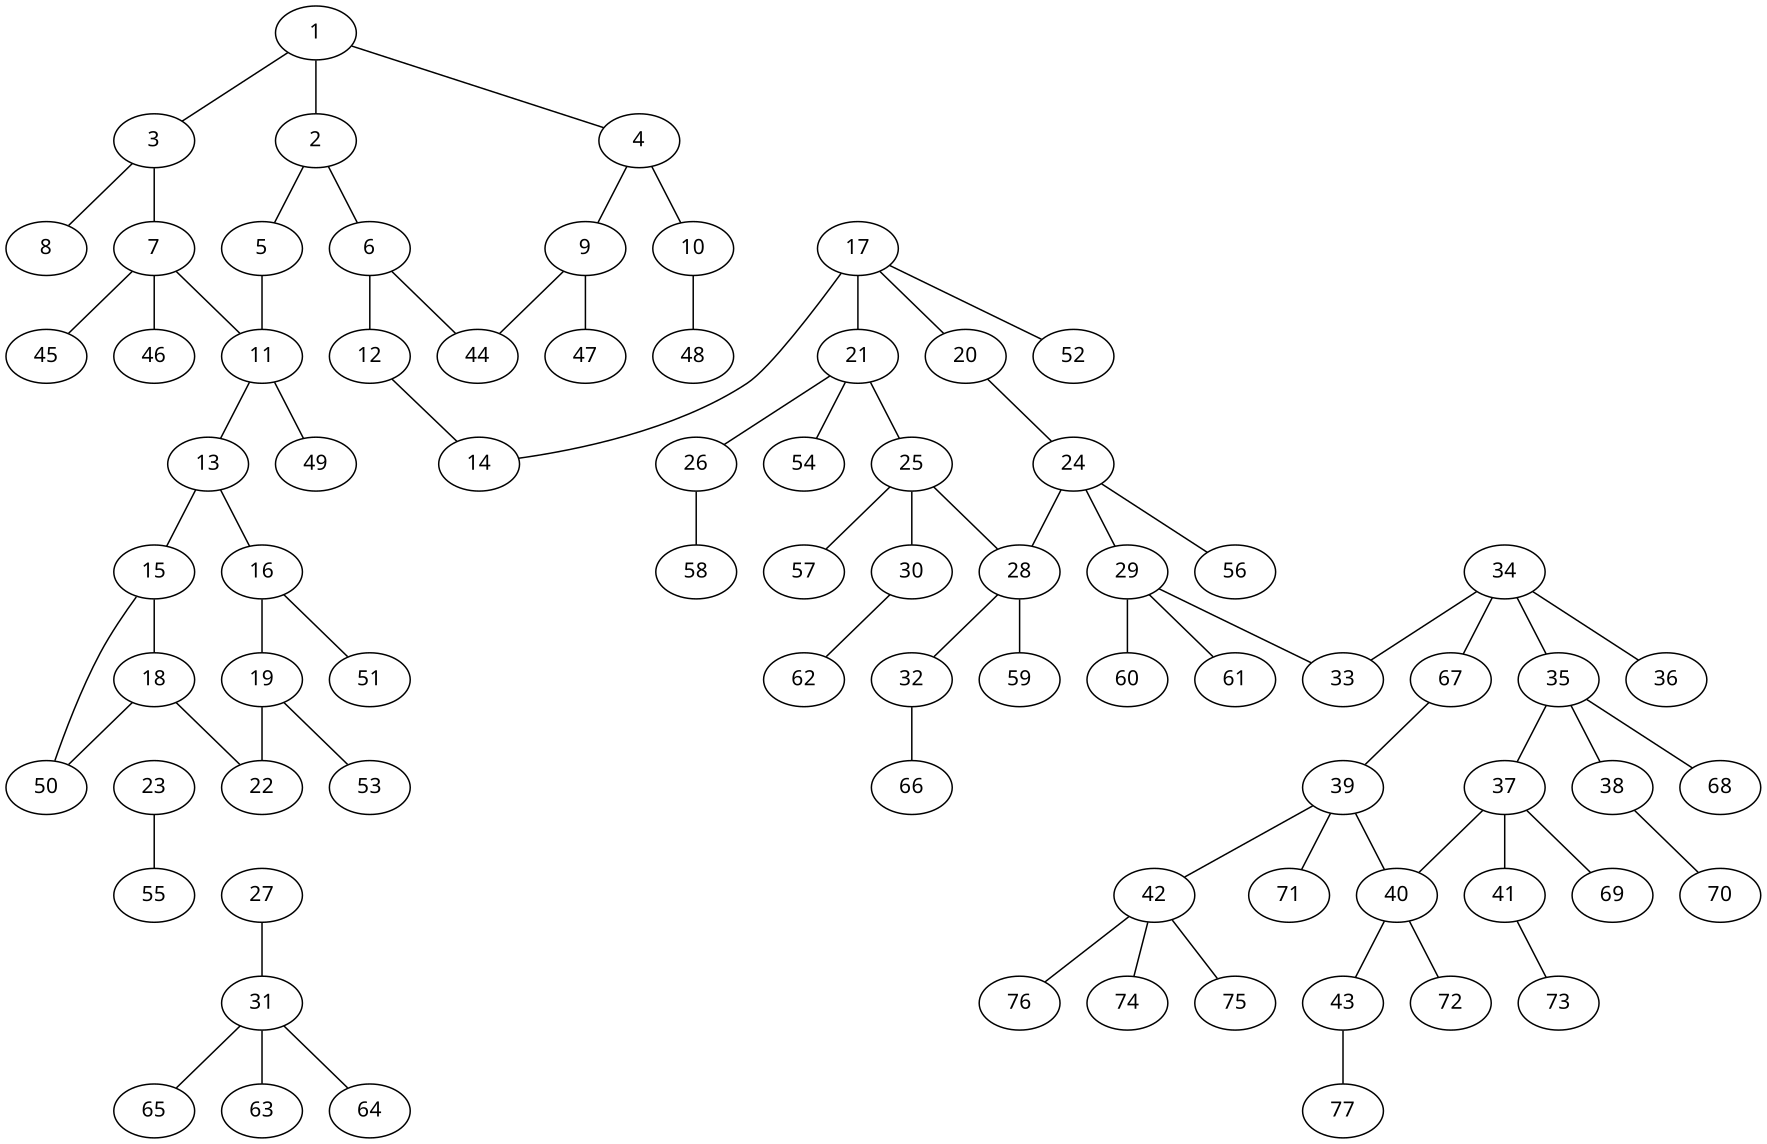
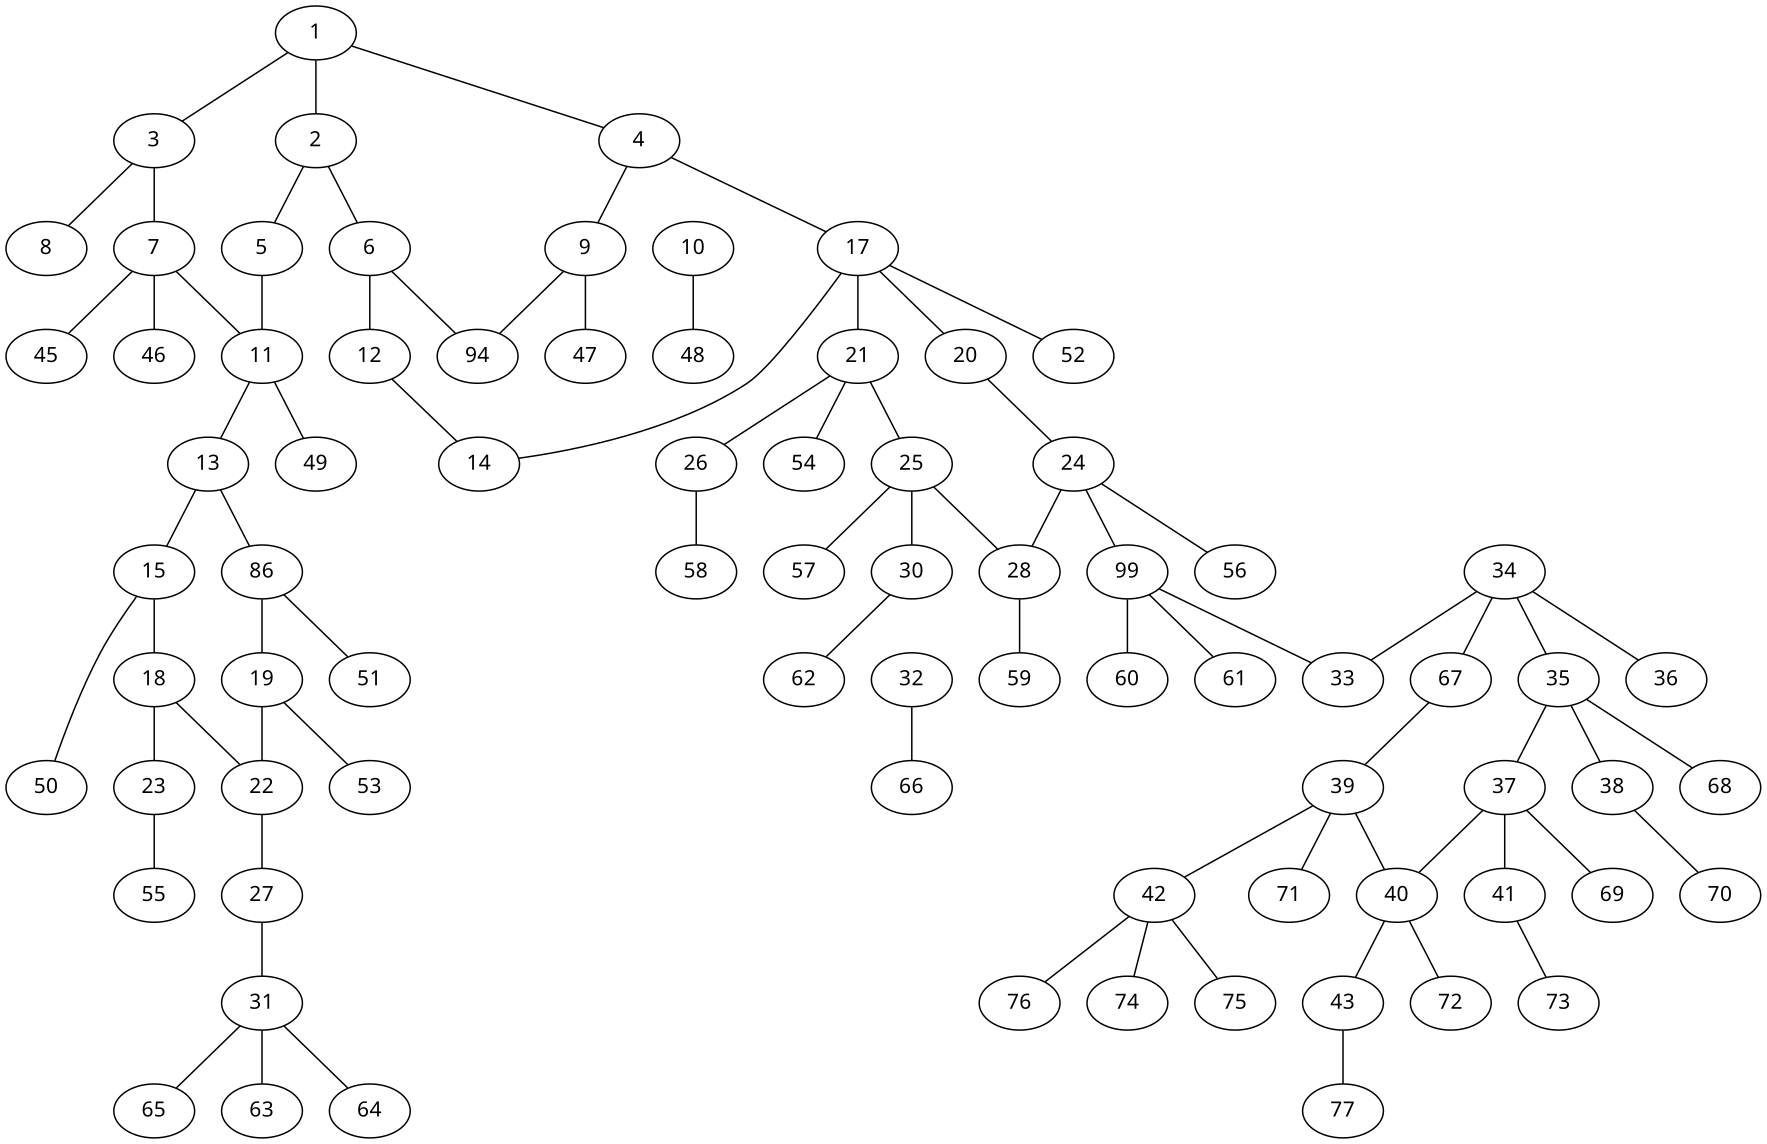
(666, 195) -> (749, 195)
(478, 356) -> (478, 356)
(262, 572) -> (262, 572)
(1127, 572) -> (1127, 572)
(966, 626) -> none
(100, 733) -> (154, 734)
none -> (262, 842)
